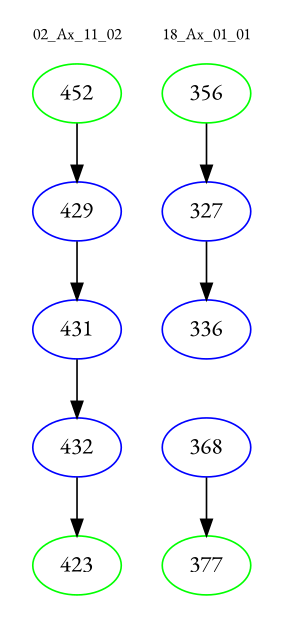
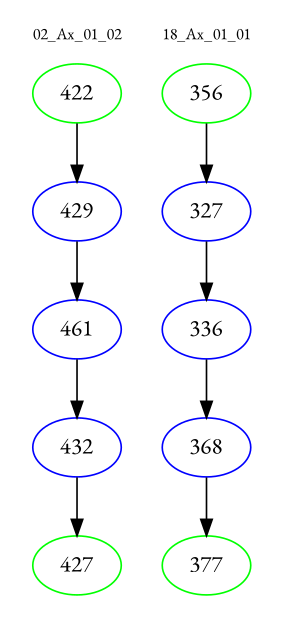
(78, 35) -> (78, 35)
(77, 93) -> (77, 93)
(77, 329) -> (77, 329)
none -> (206, 380)
(77, 565) -> (77, 565)
